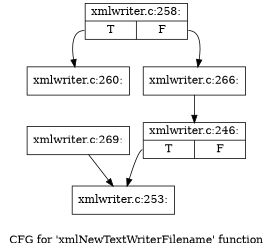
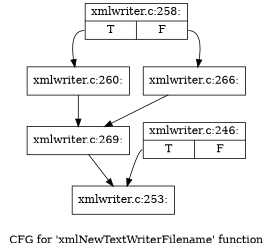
(194, 105) -> (140, 109)
none -> (78, 107)
